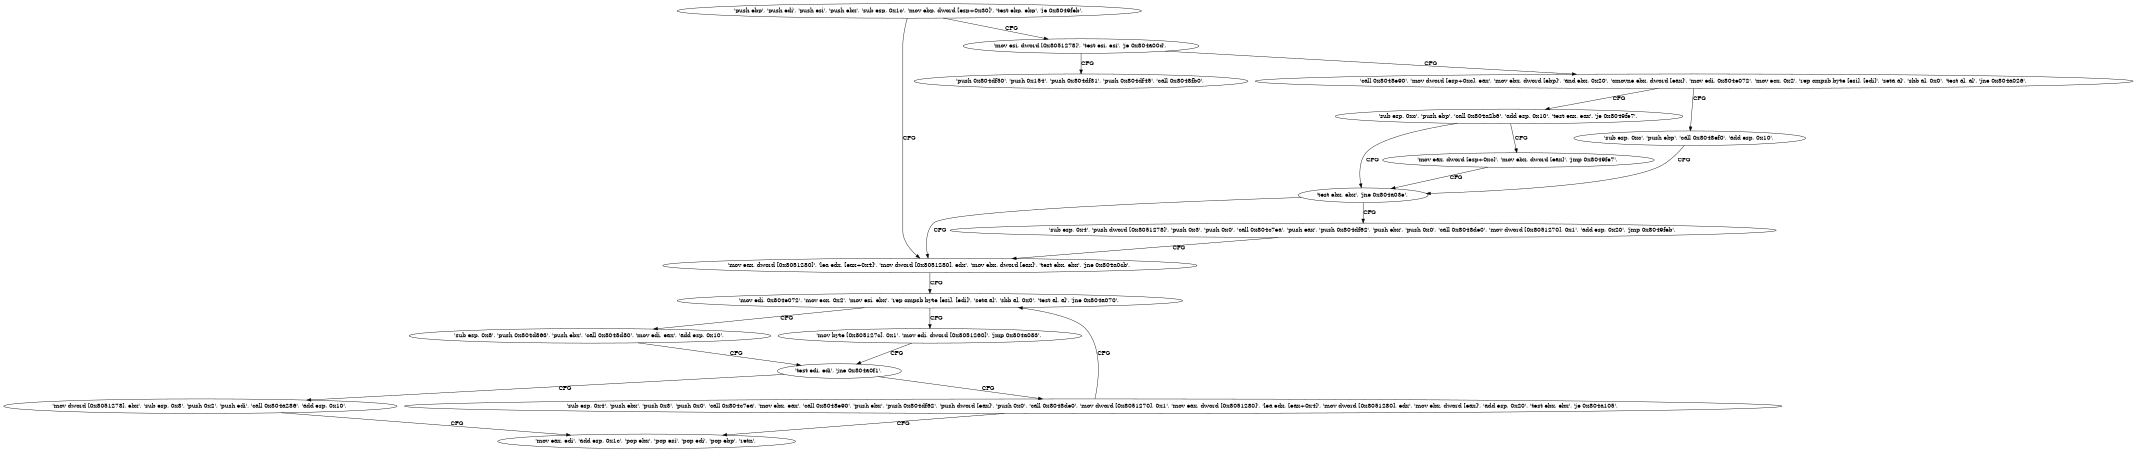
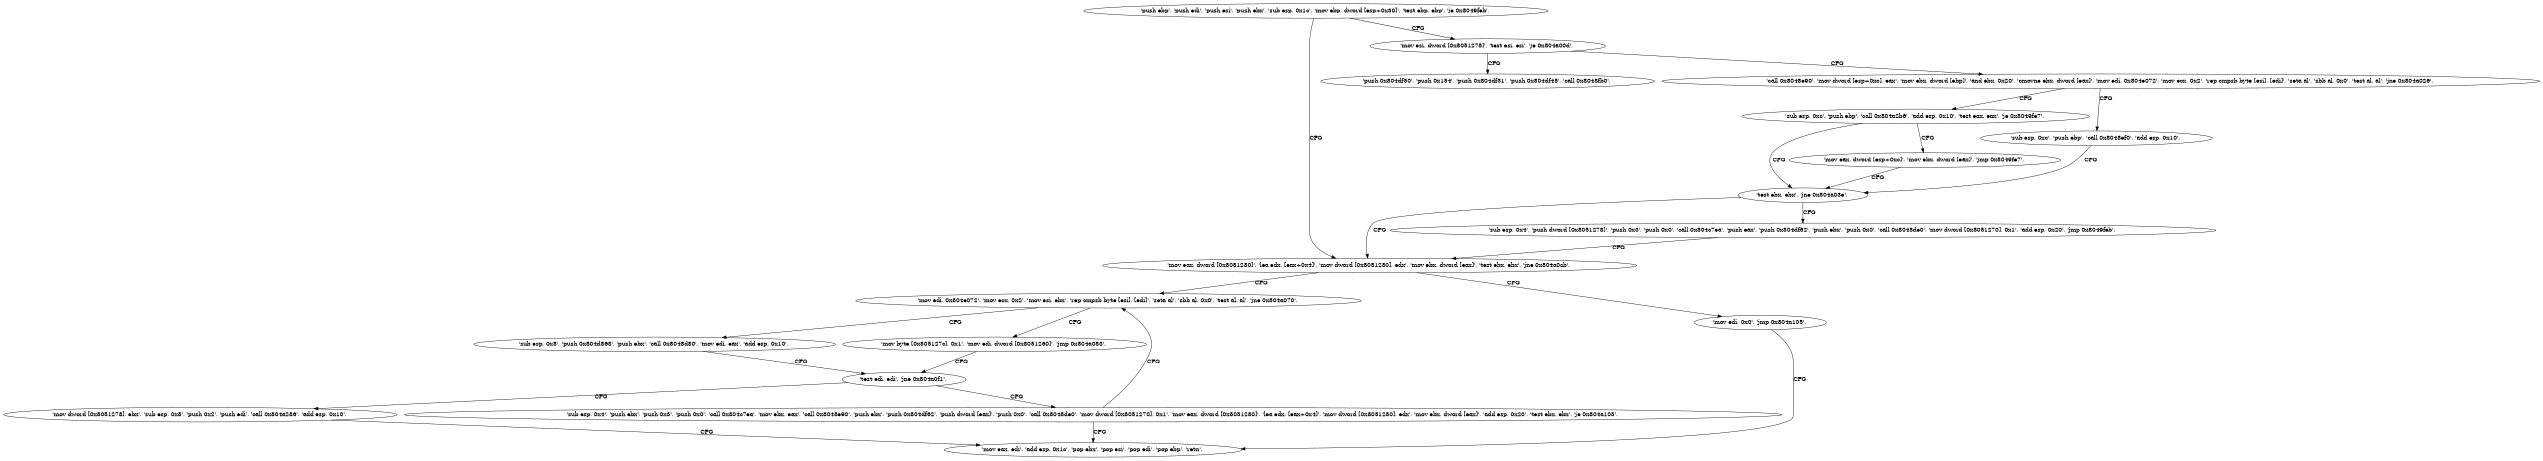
none -> (1760, 323)
